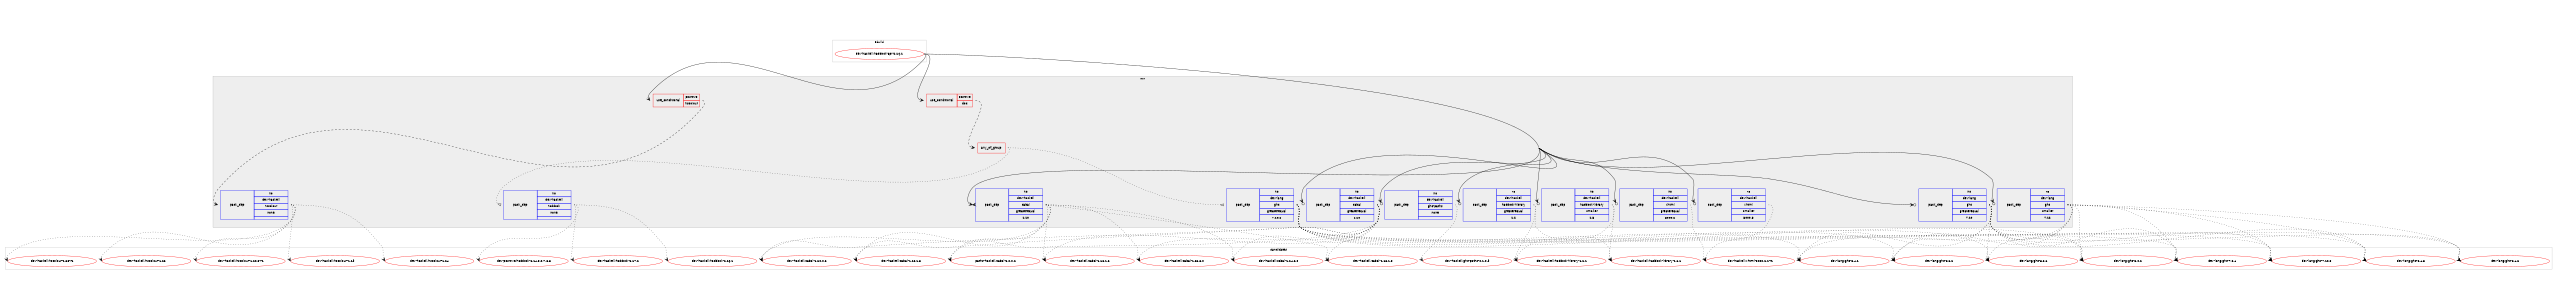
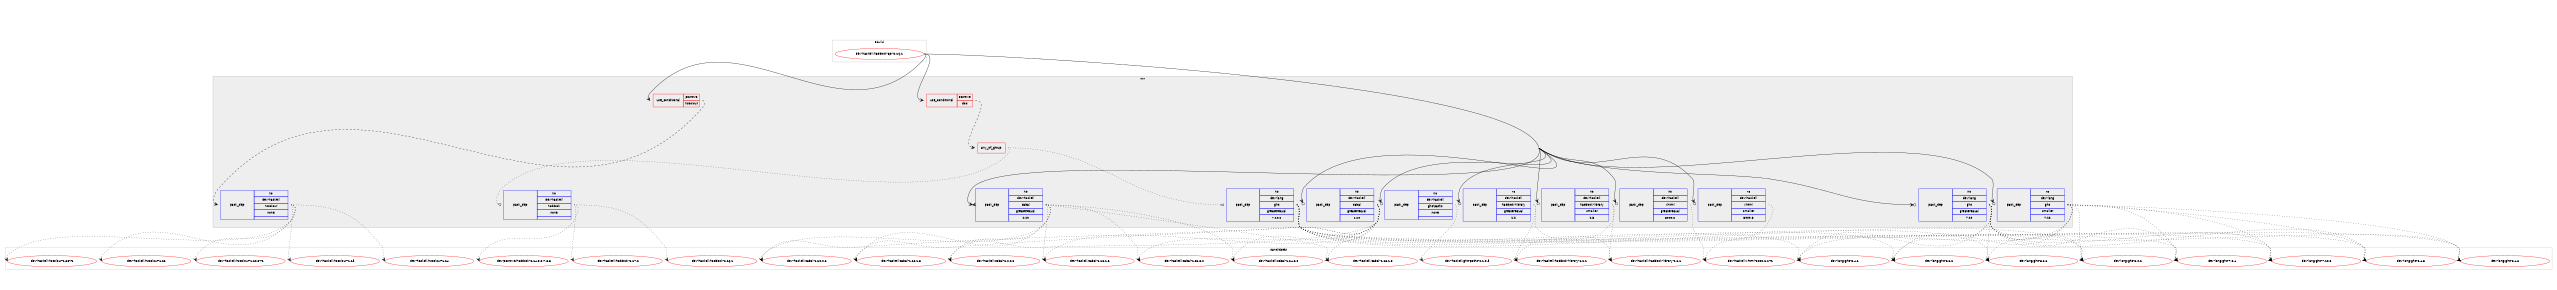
(996, 261) -> (996, 261)
